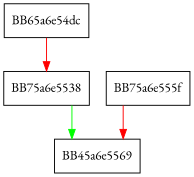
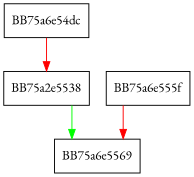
(47, 21) -> (47, 21)
(47, 88) -> (47, 88)
(97, 156) -> (97, 156)
